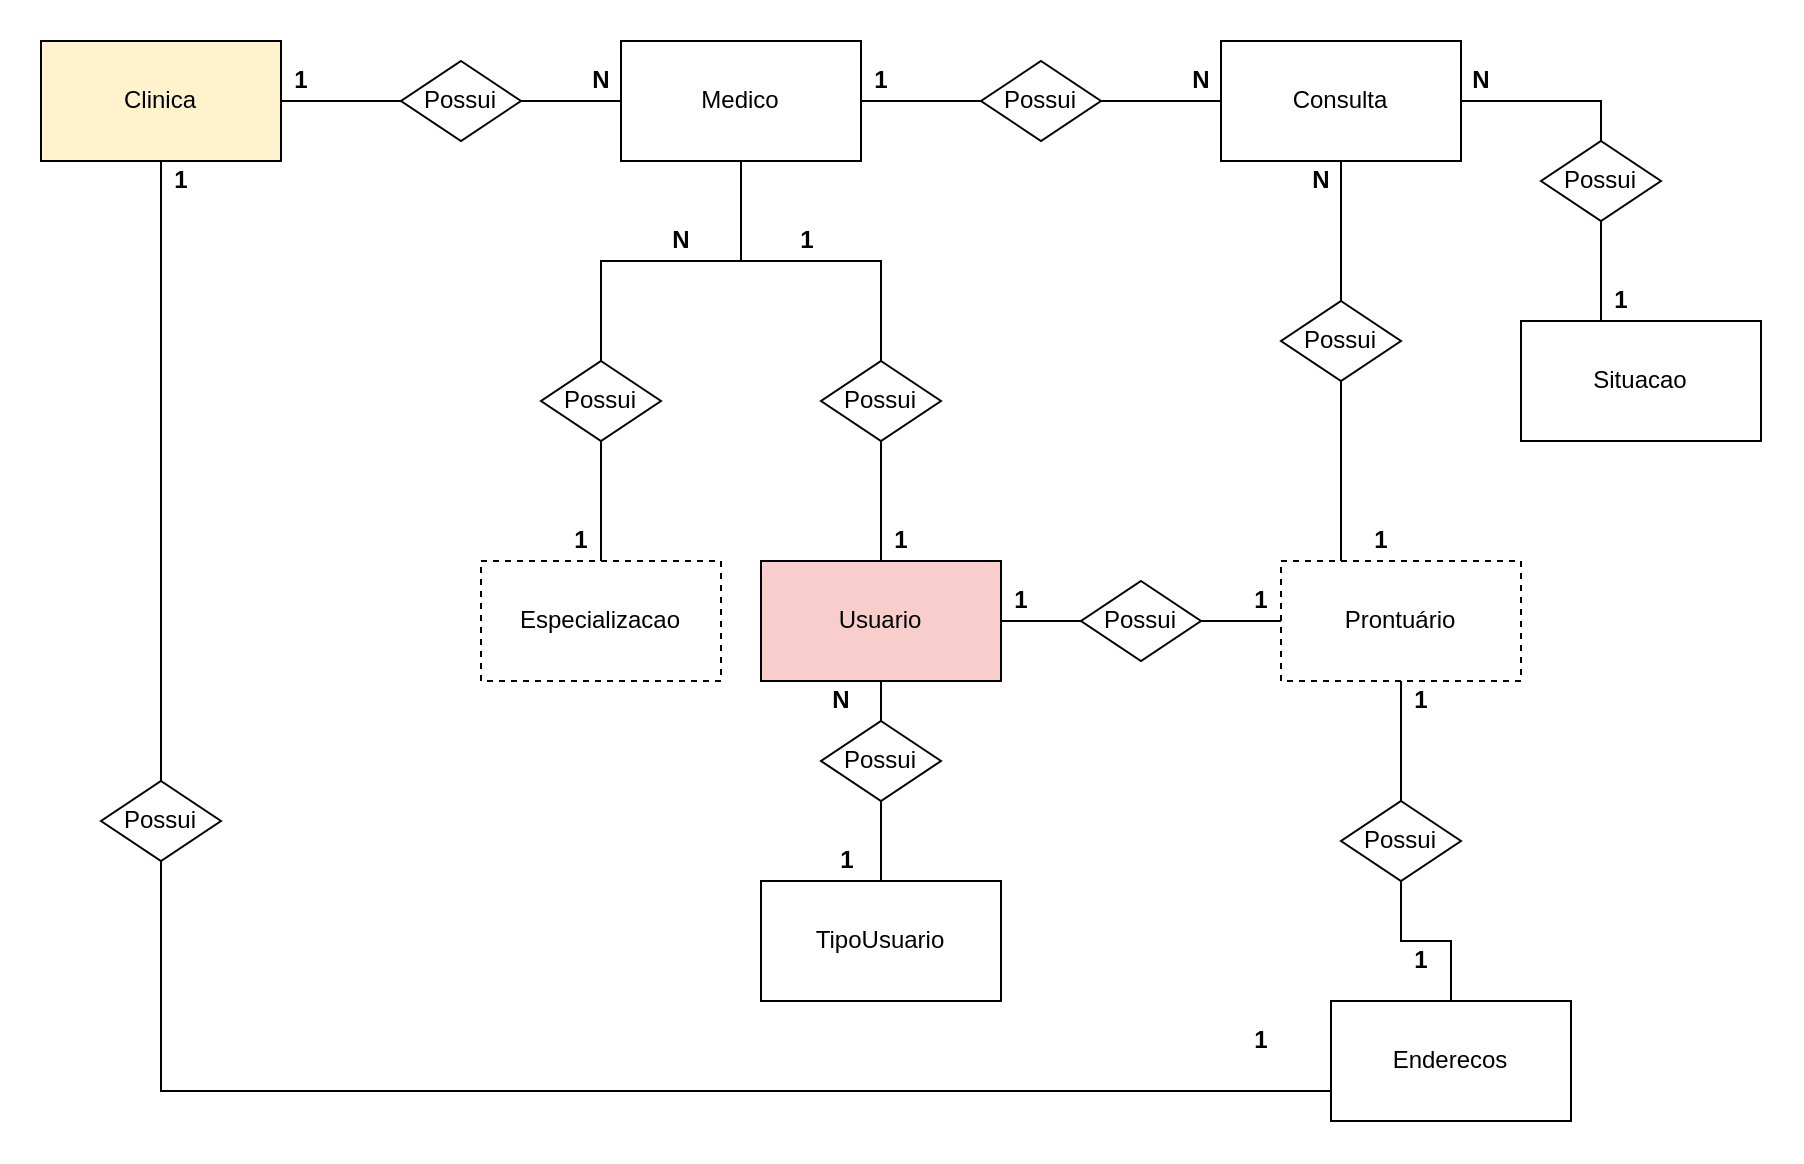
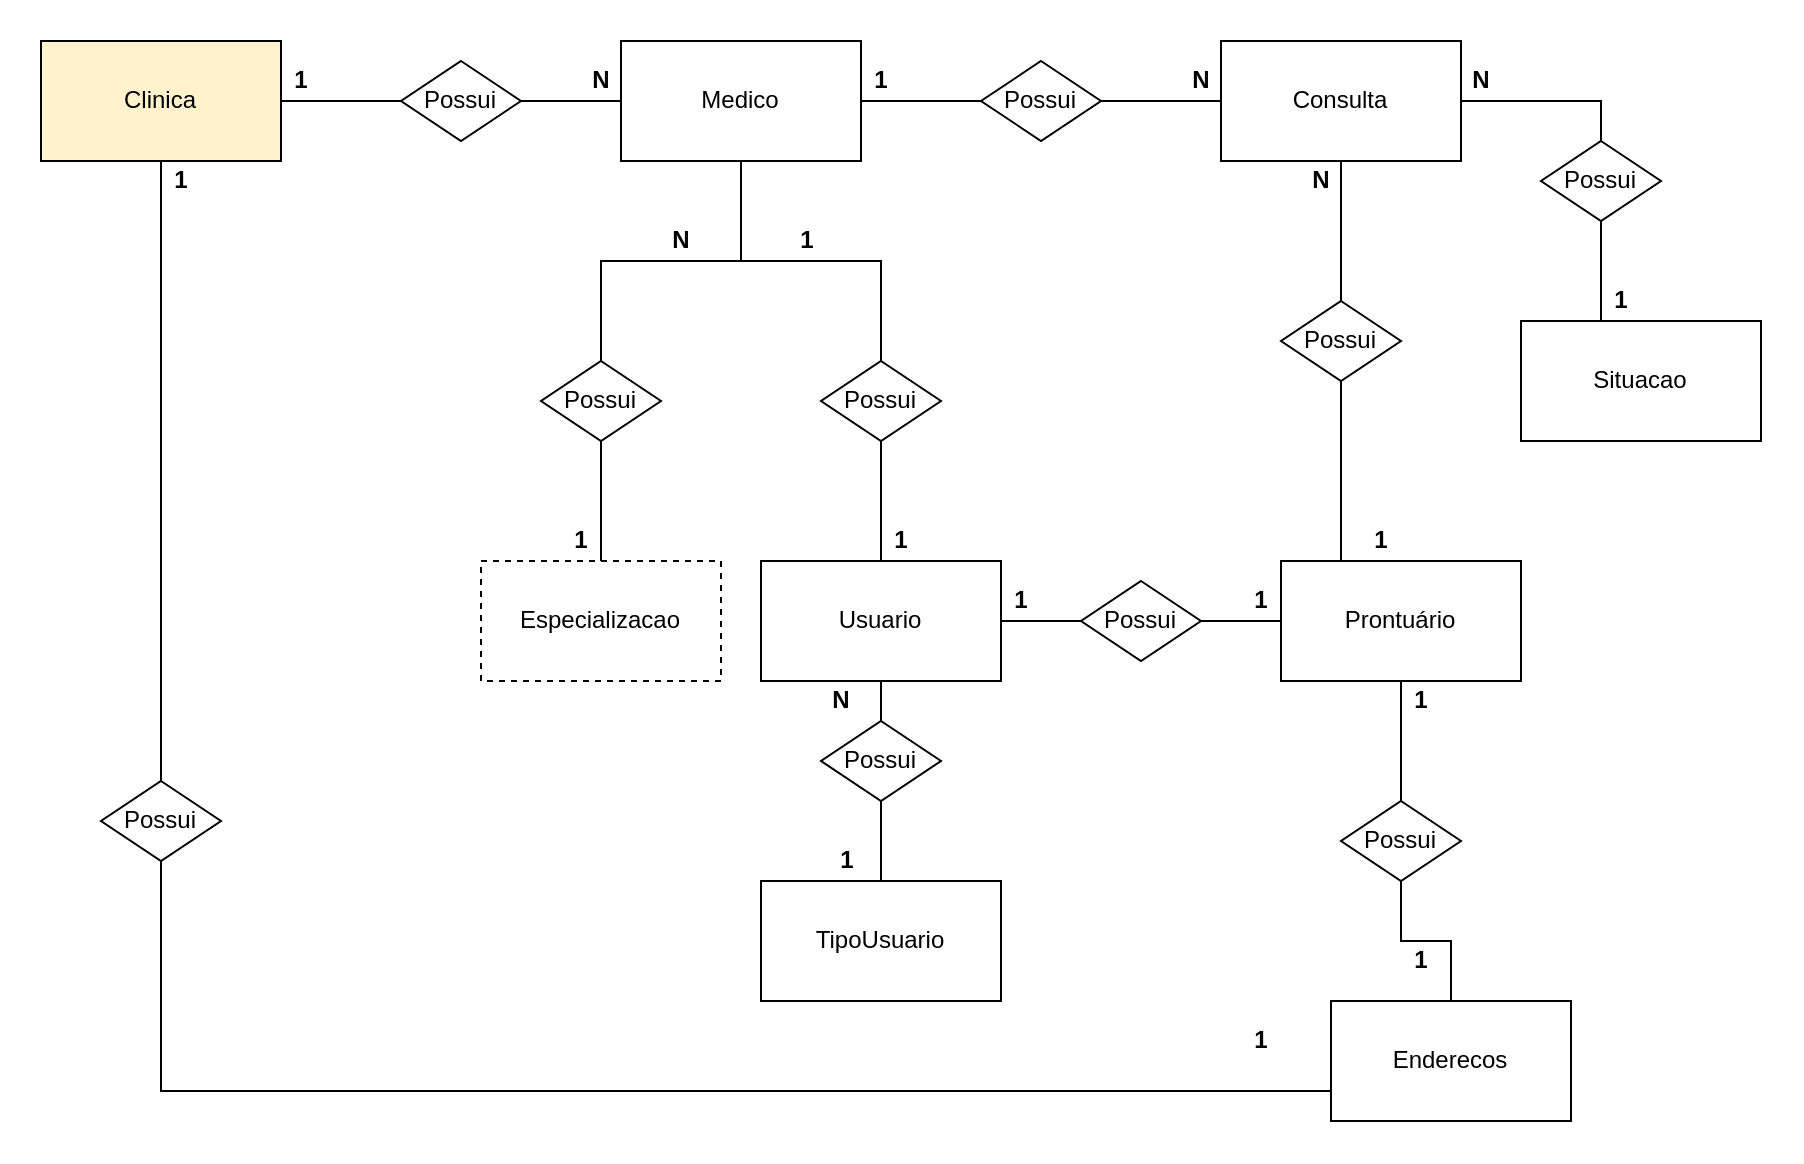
(881, 621) -> (881, 621)
(1401, 621) -> (1401, 621)
